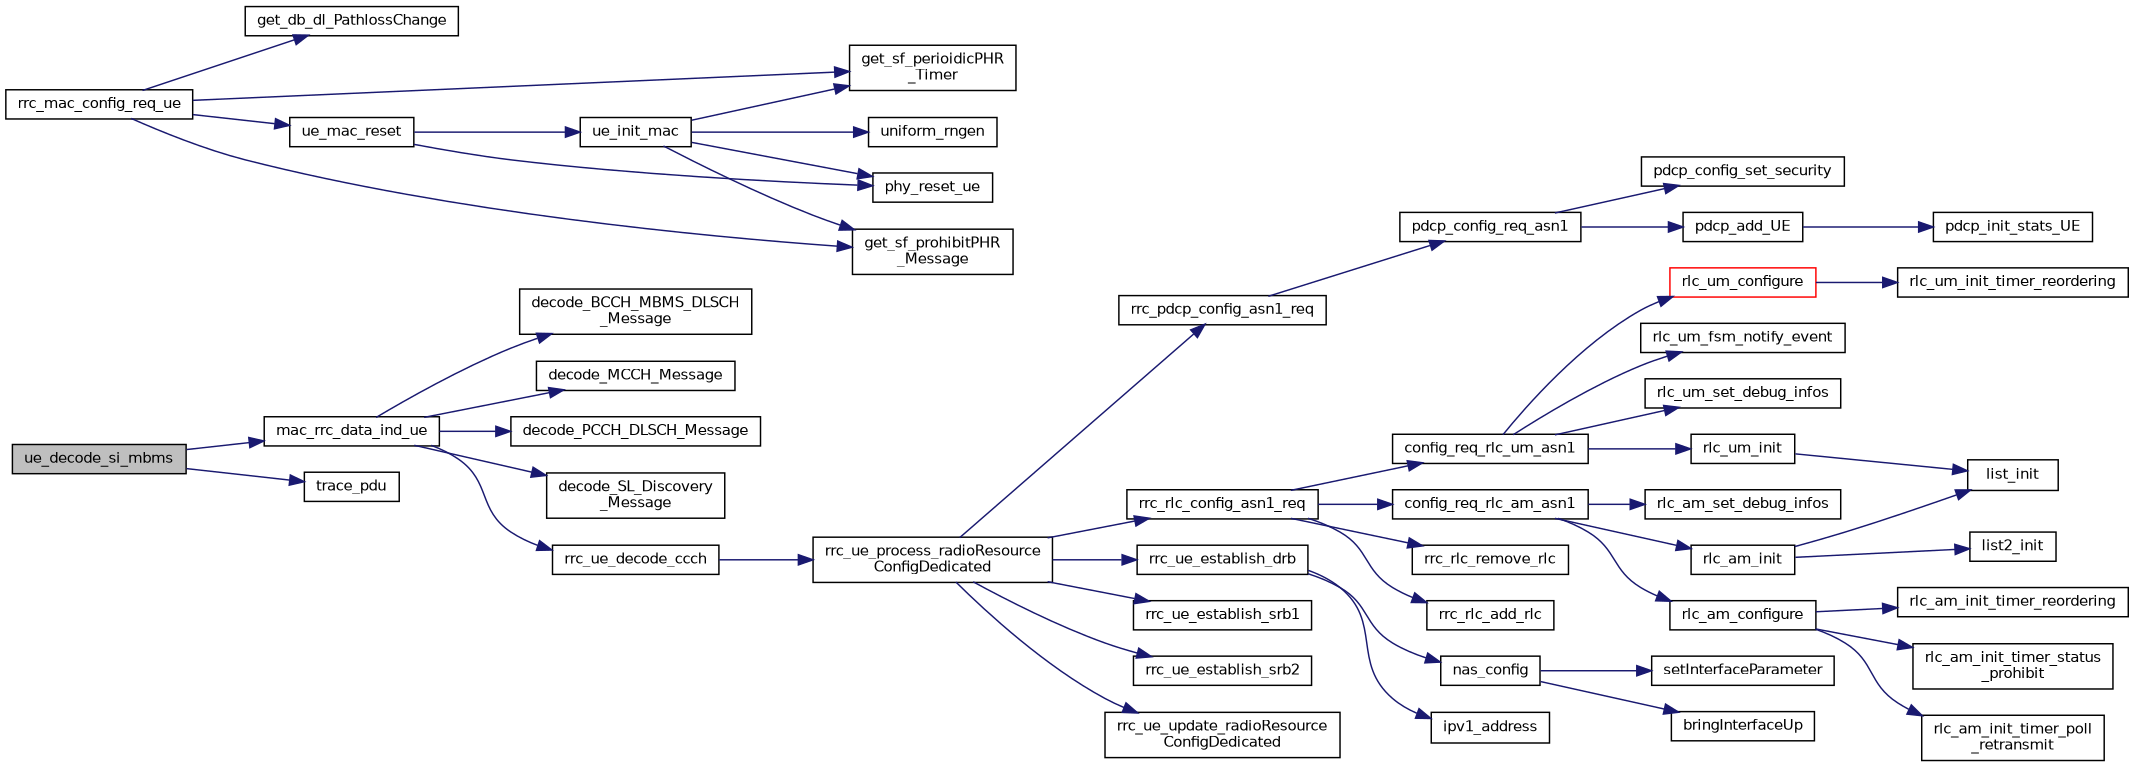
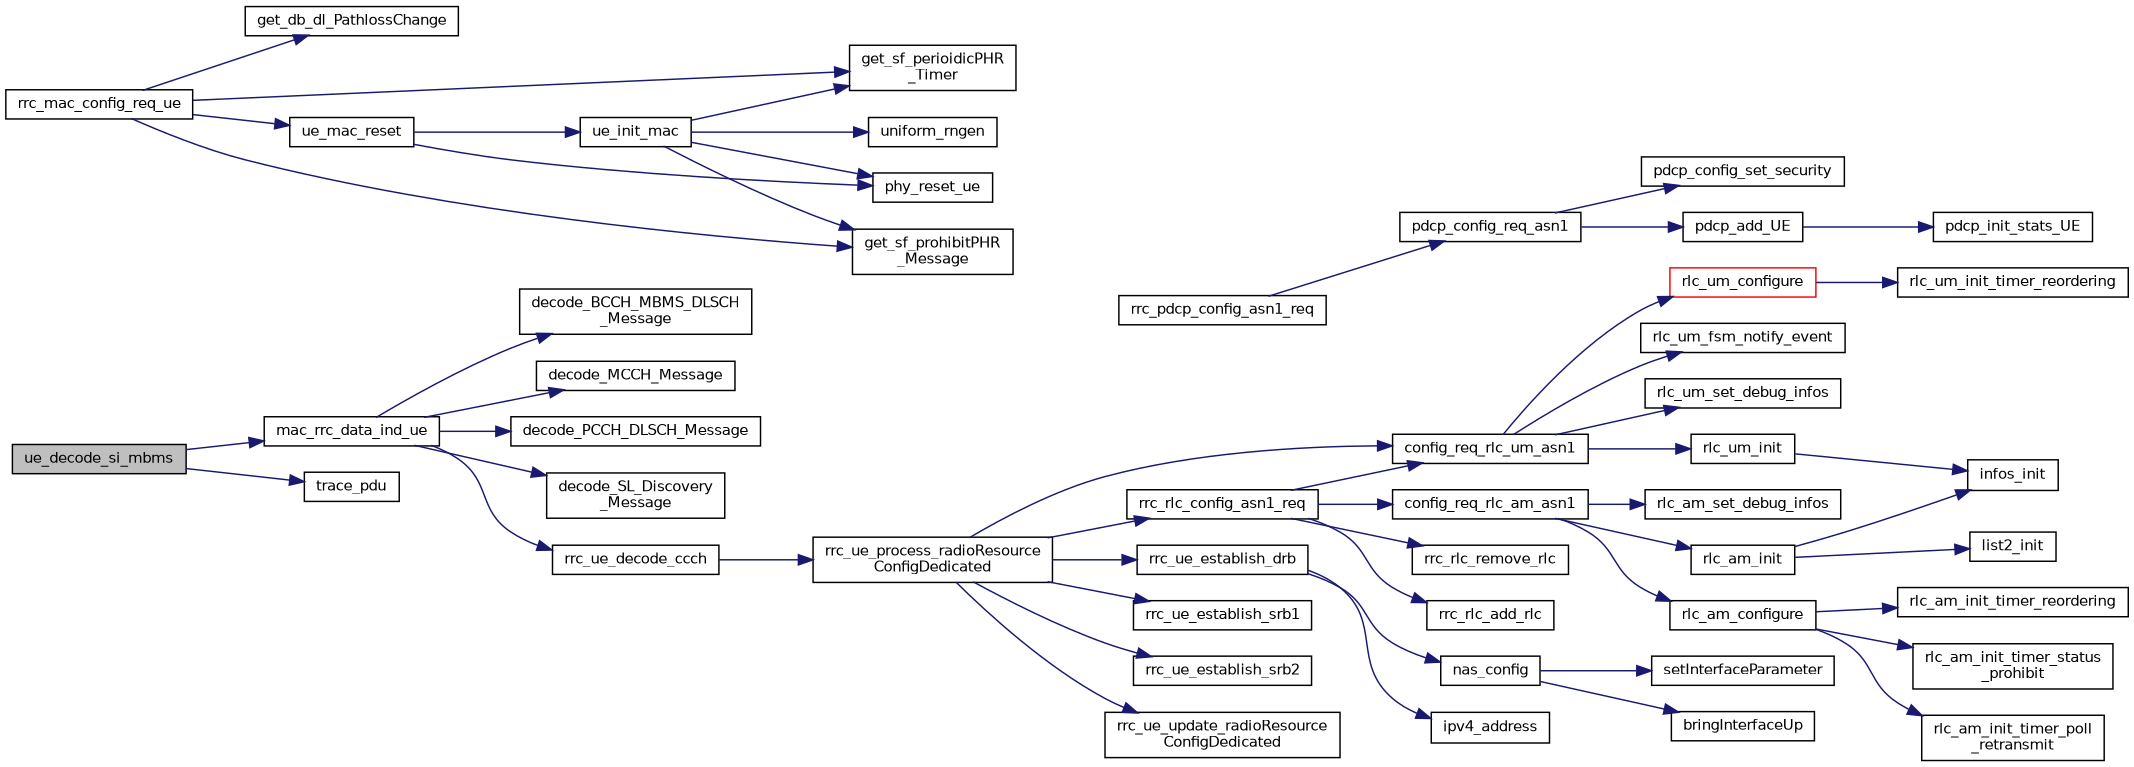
(1077, 436) -> (1166, 463)
(2013, 475) -> (2013, 475)
(1490, 728) -> (1490, 728)
